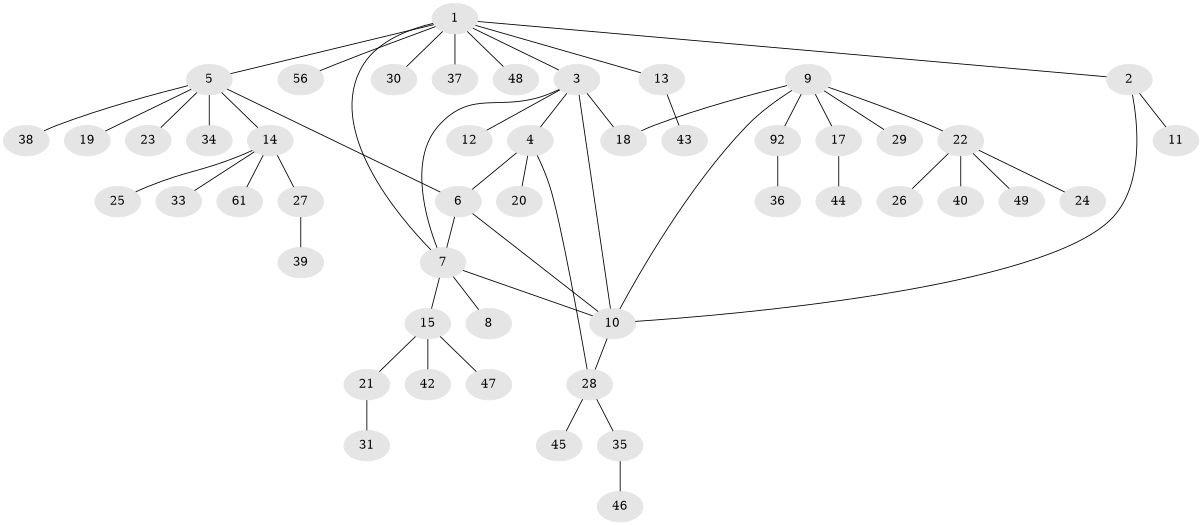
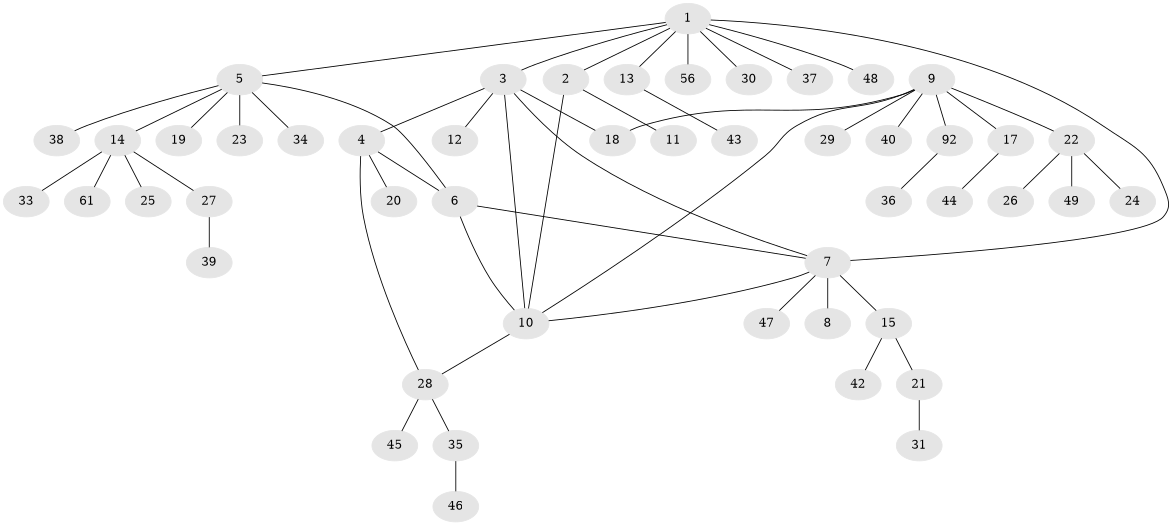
(961, 171) -> (910, 110)
(458, 354) -> (797, 293)
